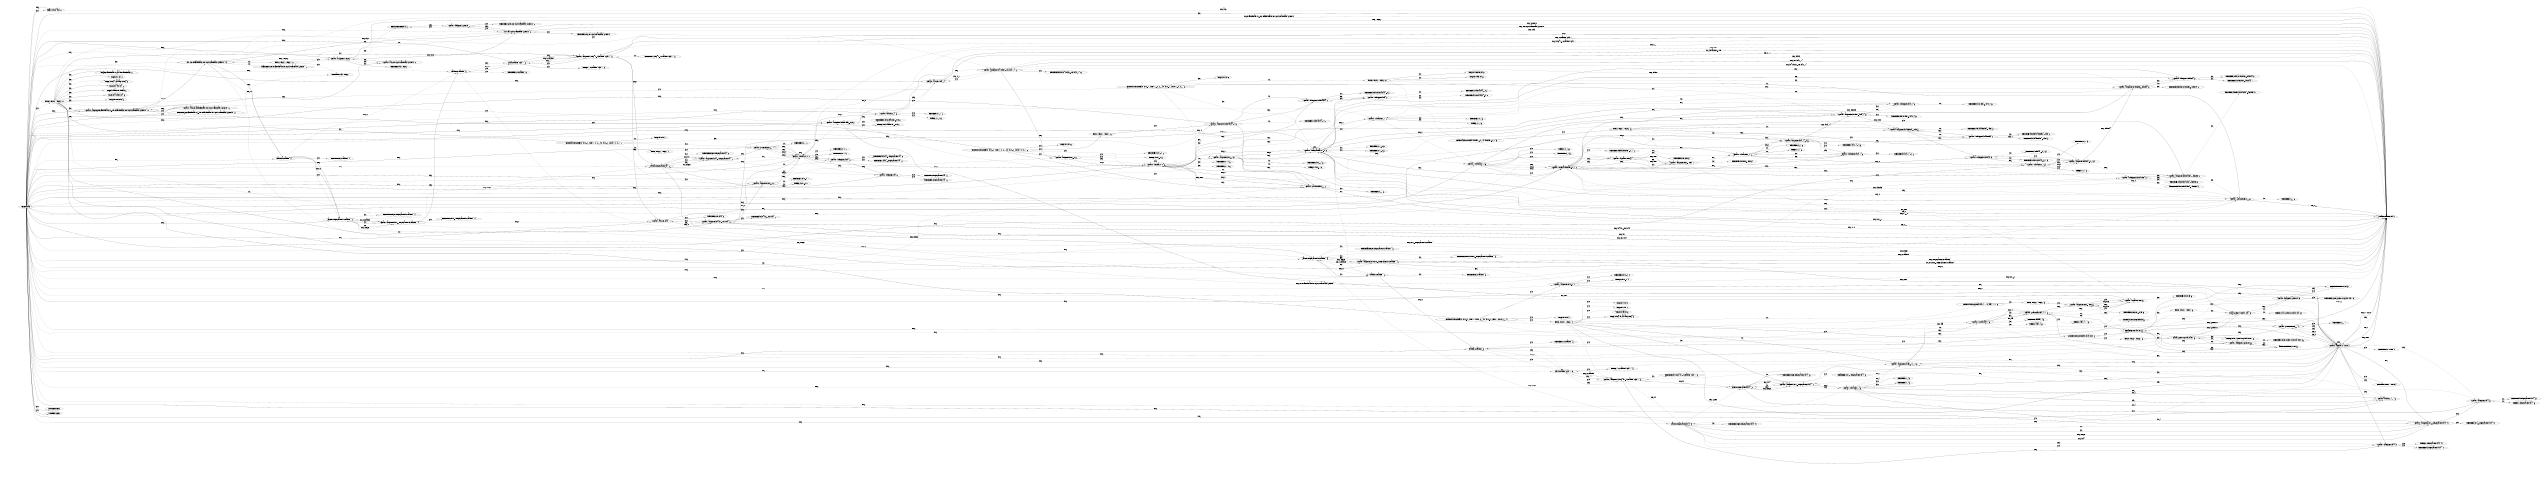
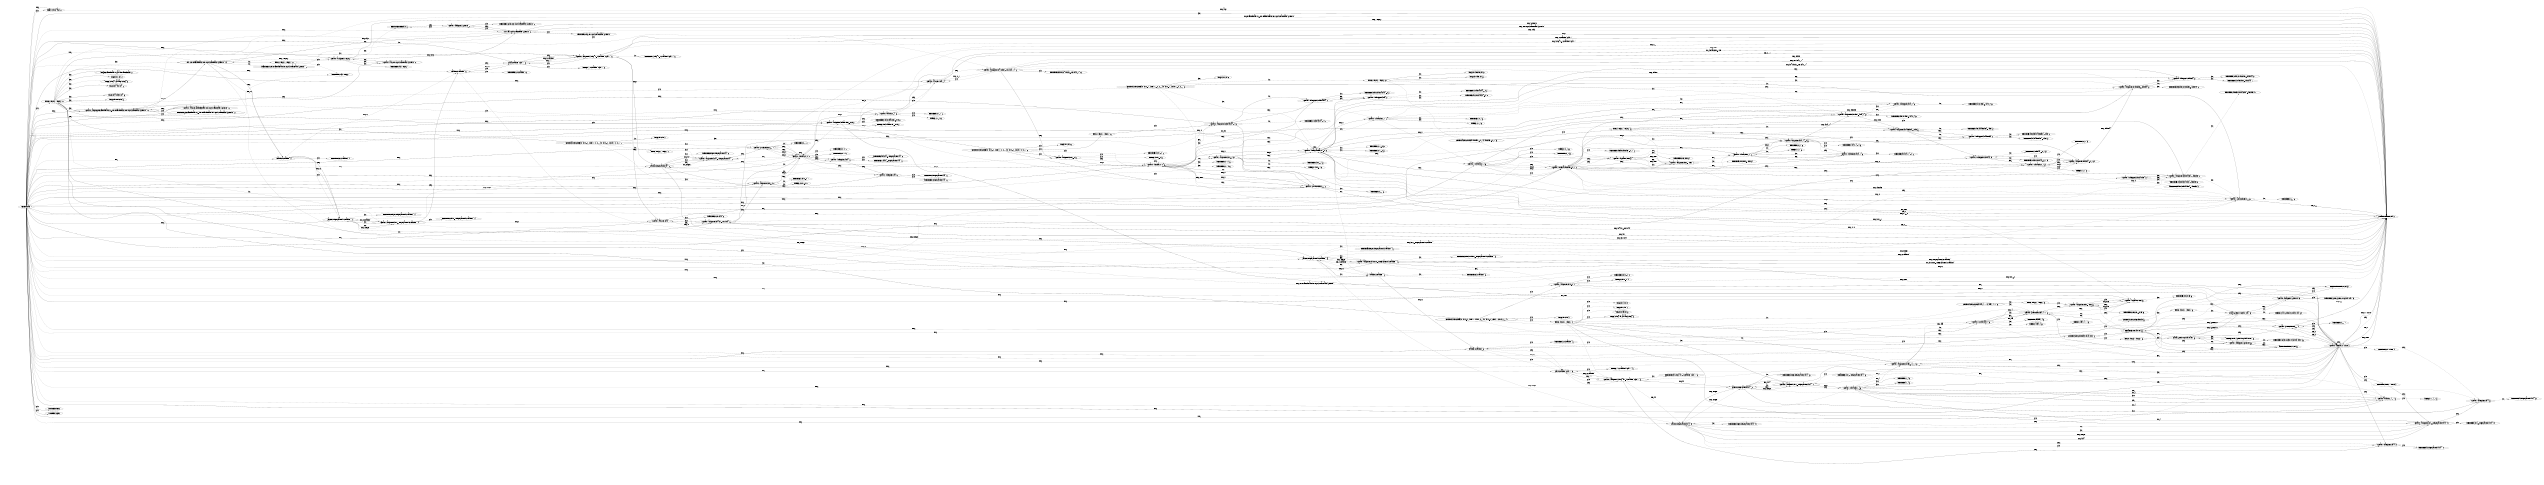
(116, 91) -> none
(864, 118) -> (867, 118)
(864, 125) -> (864, 125)
(1223, 131) -> (1223, 131)
(2010, 137) -> (2010, 137)
(2107, 170) -> none
(763, 217) -> none
(1063, 234) -> (1086, 239)
none -> (2018, 307)
(2394, 376) -> (2409, 403)
none -> (2116, 396)
none -> (1705, 399)
none -> (2431, 399)
(1713, 400) -> (1713, 400)
(2524, 403) -> none
(2431, 444) -> none
